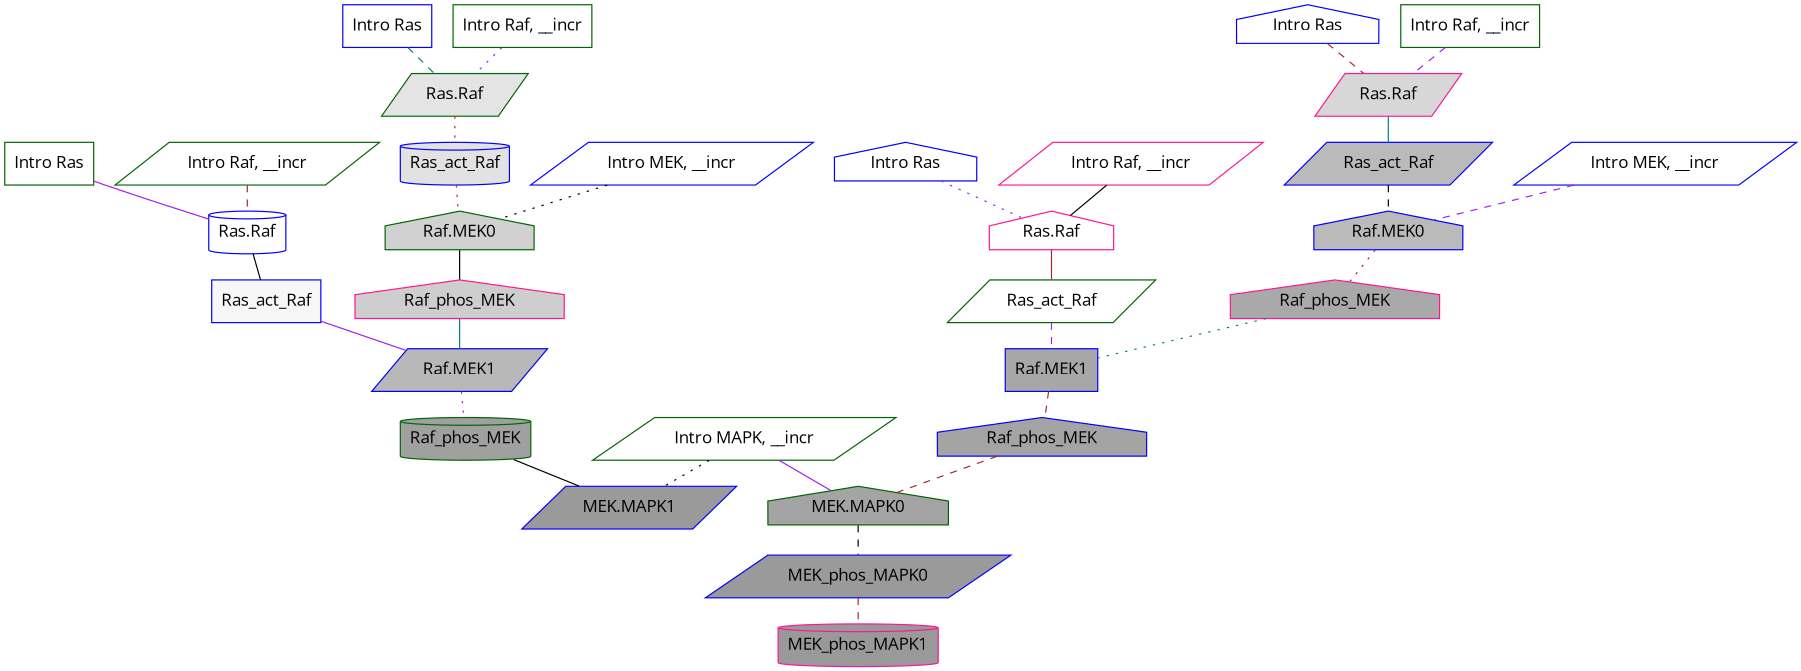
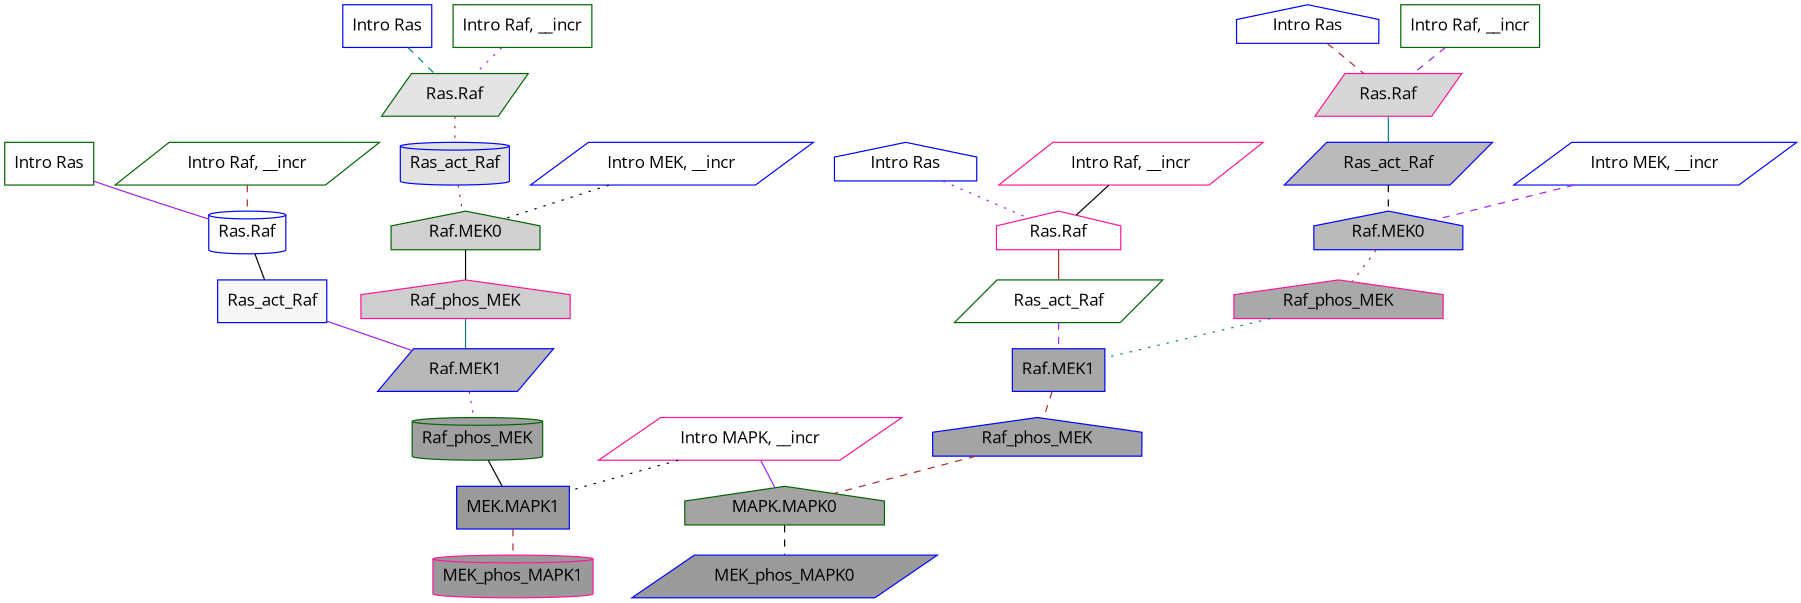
(744, 439) -> (750, 439)
(629, 508) -> (513, 508)
(858, 508) -> (785, 508)
(858, 611) -> (513, 542)
